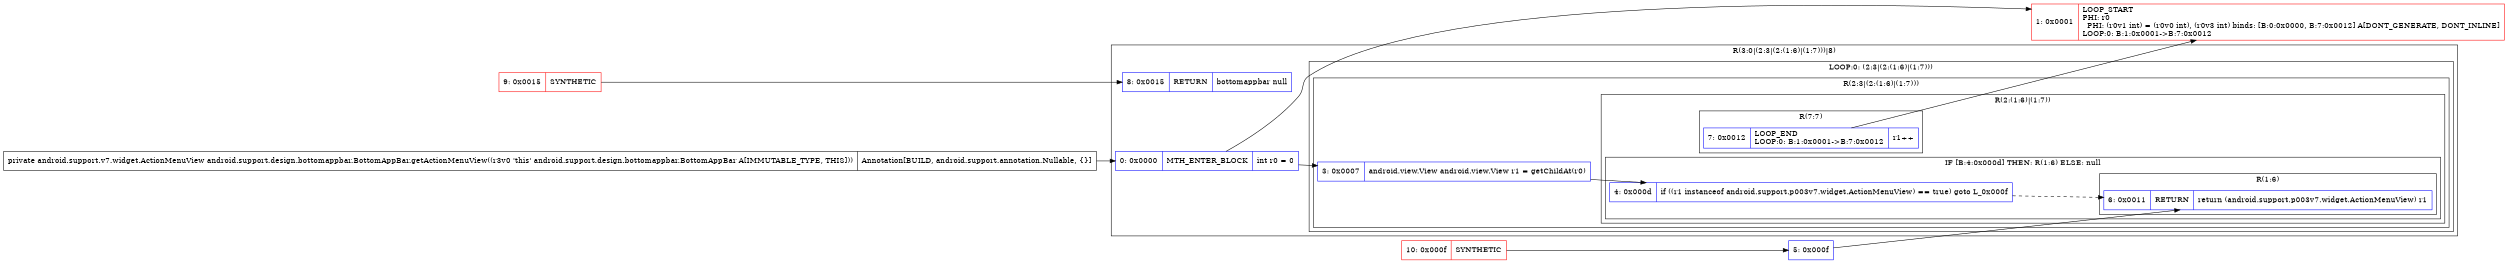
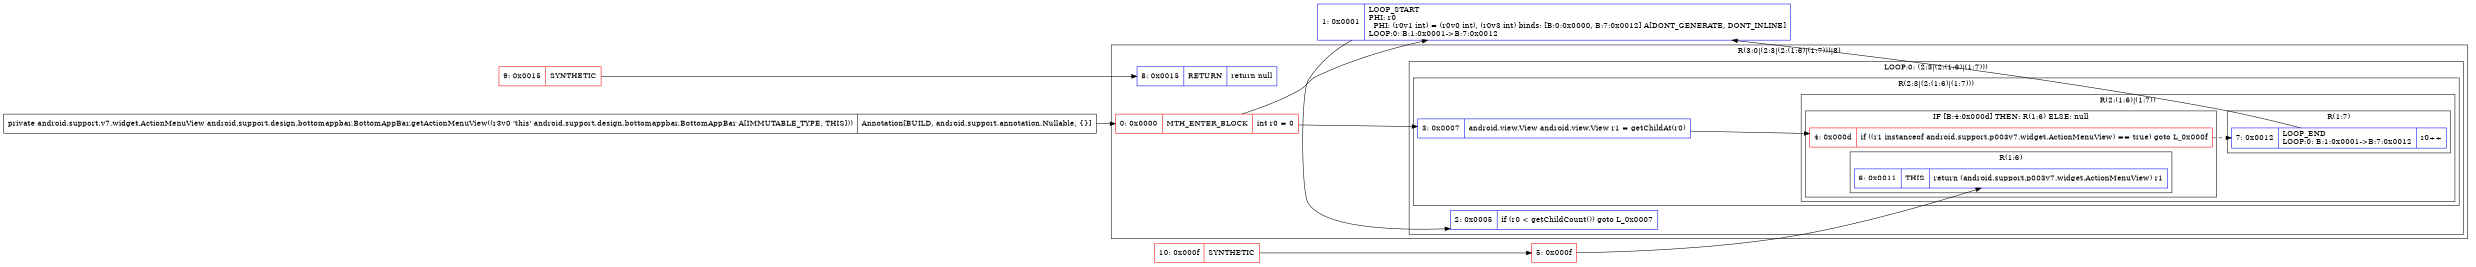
(2268, 22) -> (1554, 22)
(1252, 82) -> (1252, 76)
(1811, 117) -> (2339, 117)
(1904, 138) -> (2432, 138)
(1207, 161) -> (1207, 124)
(1811, 192) -> (2011, 138)
(2055, 197) -> (2220, 138)
(2172, 200) -> (1915, 178)
none -> (1554, 220)
(1811, 250) -> (1554, 253)
